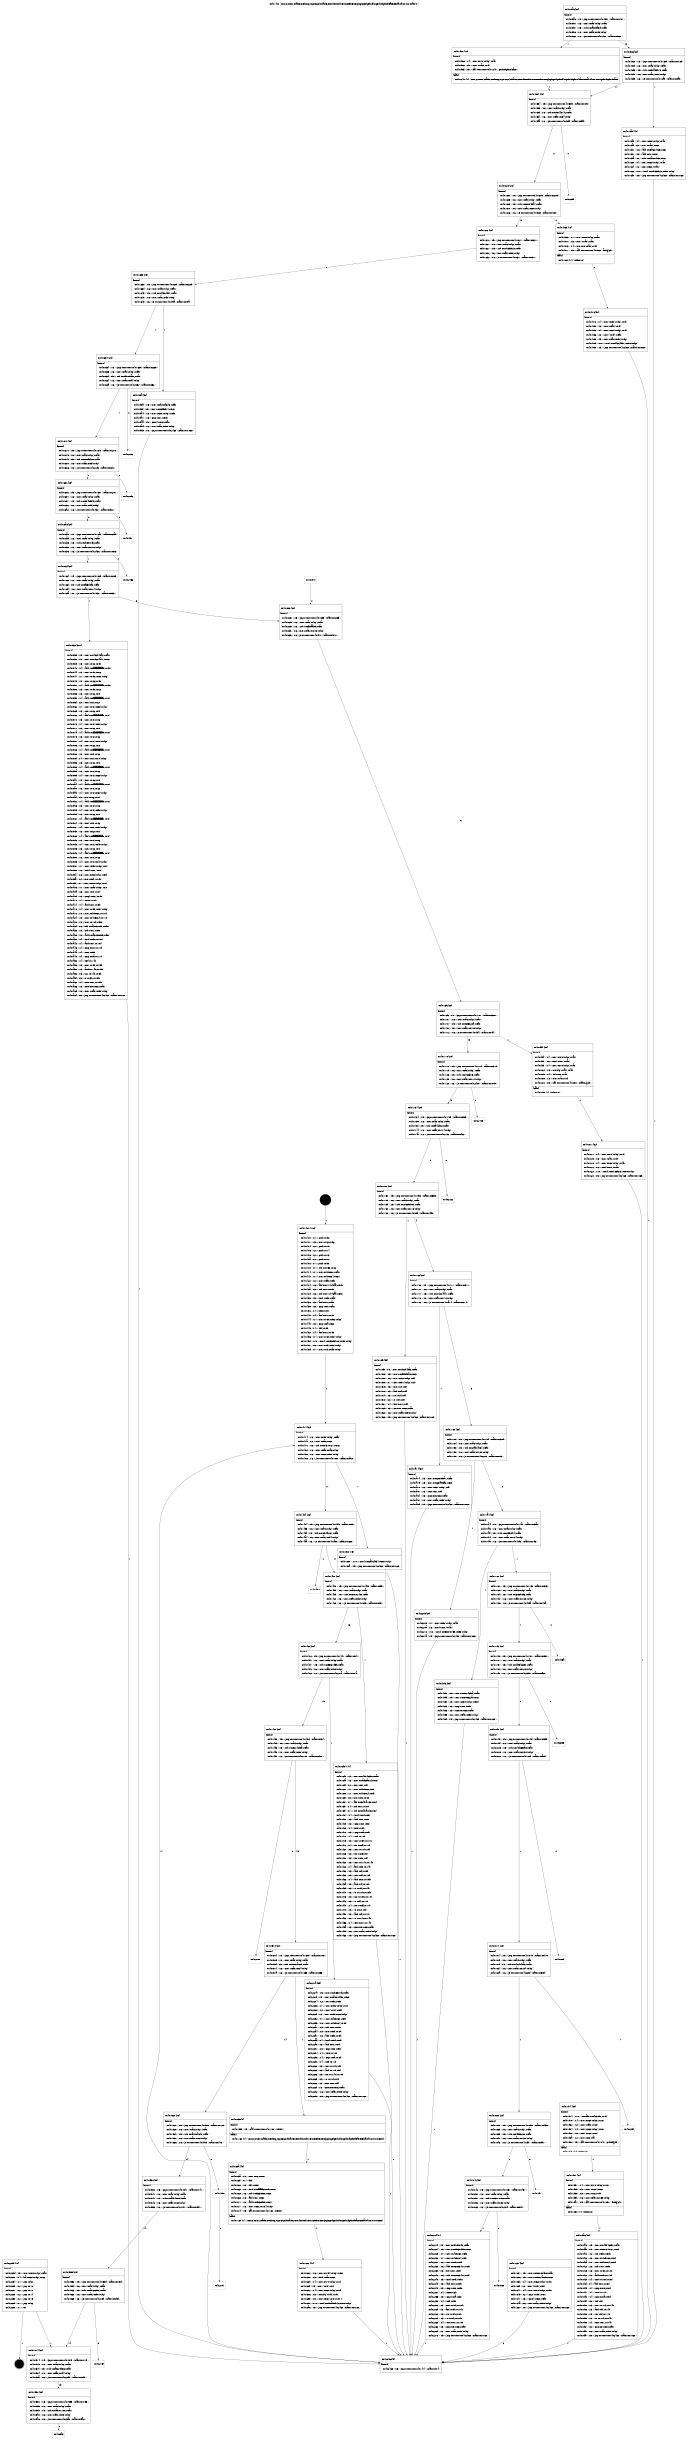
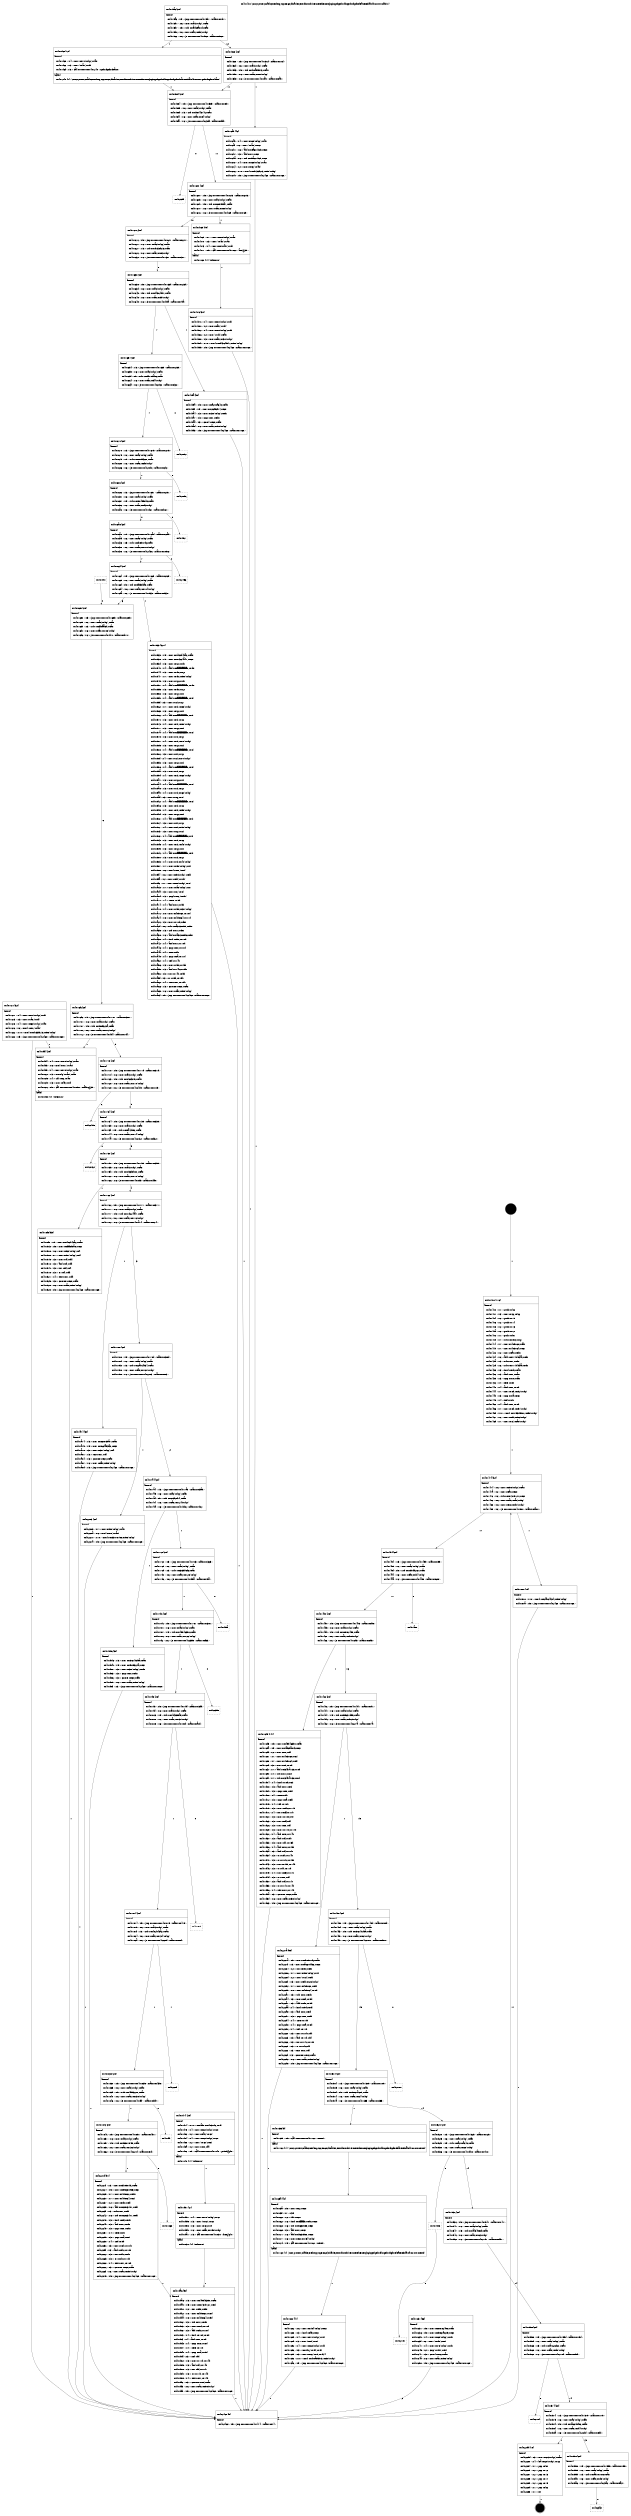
(589, 1118) -> (48, 1044)
(43, 2328) -> (561, 2440)
(422, 2347) -> (164, 2287)
